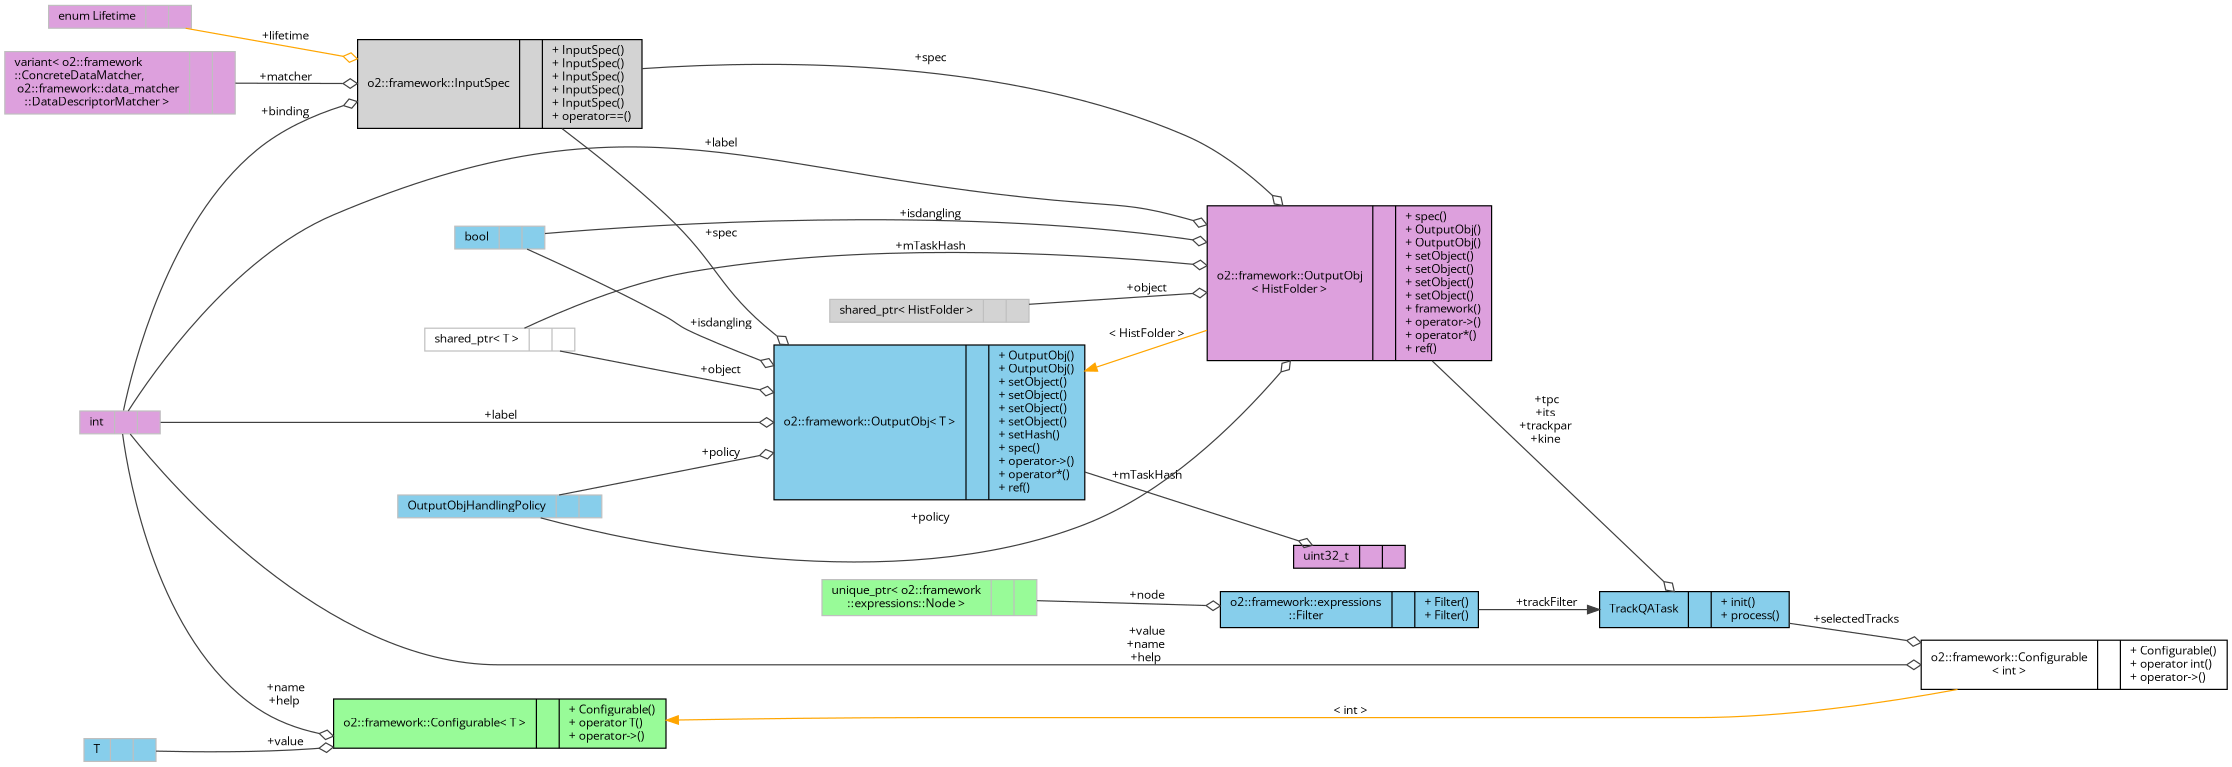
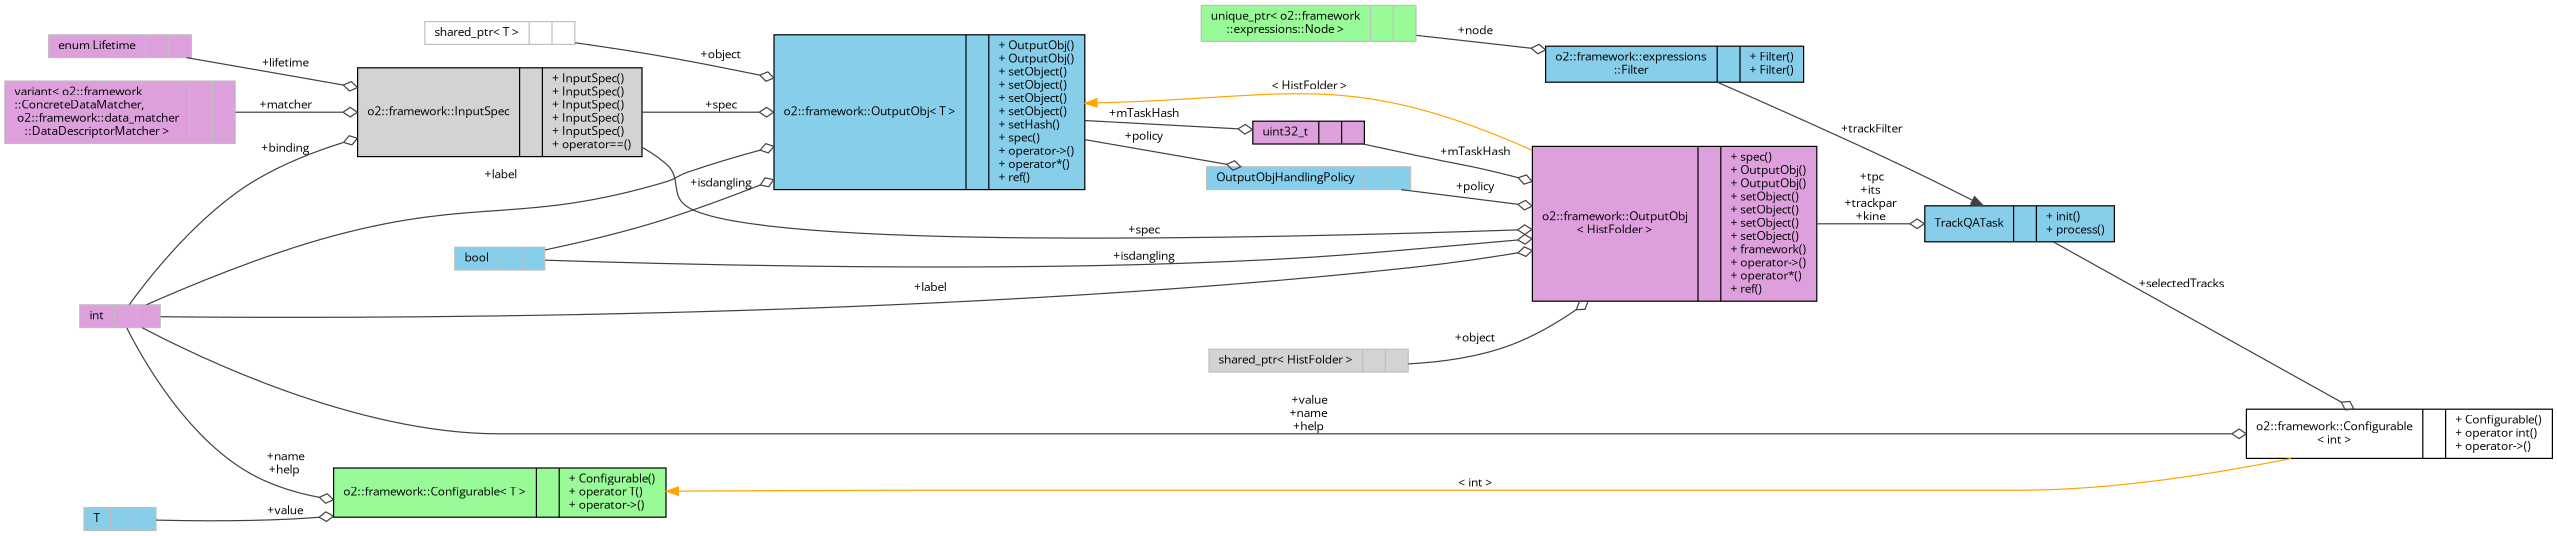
(264, 42) -> (265, 71)
(853, 255) -> (1441, 161)
(659, 475) -> (1156, 152)
